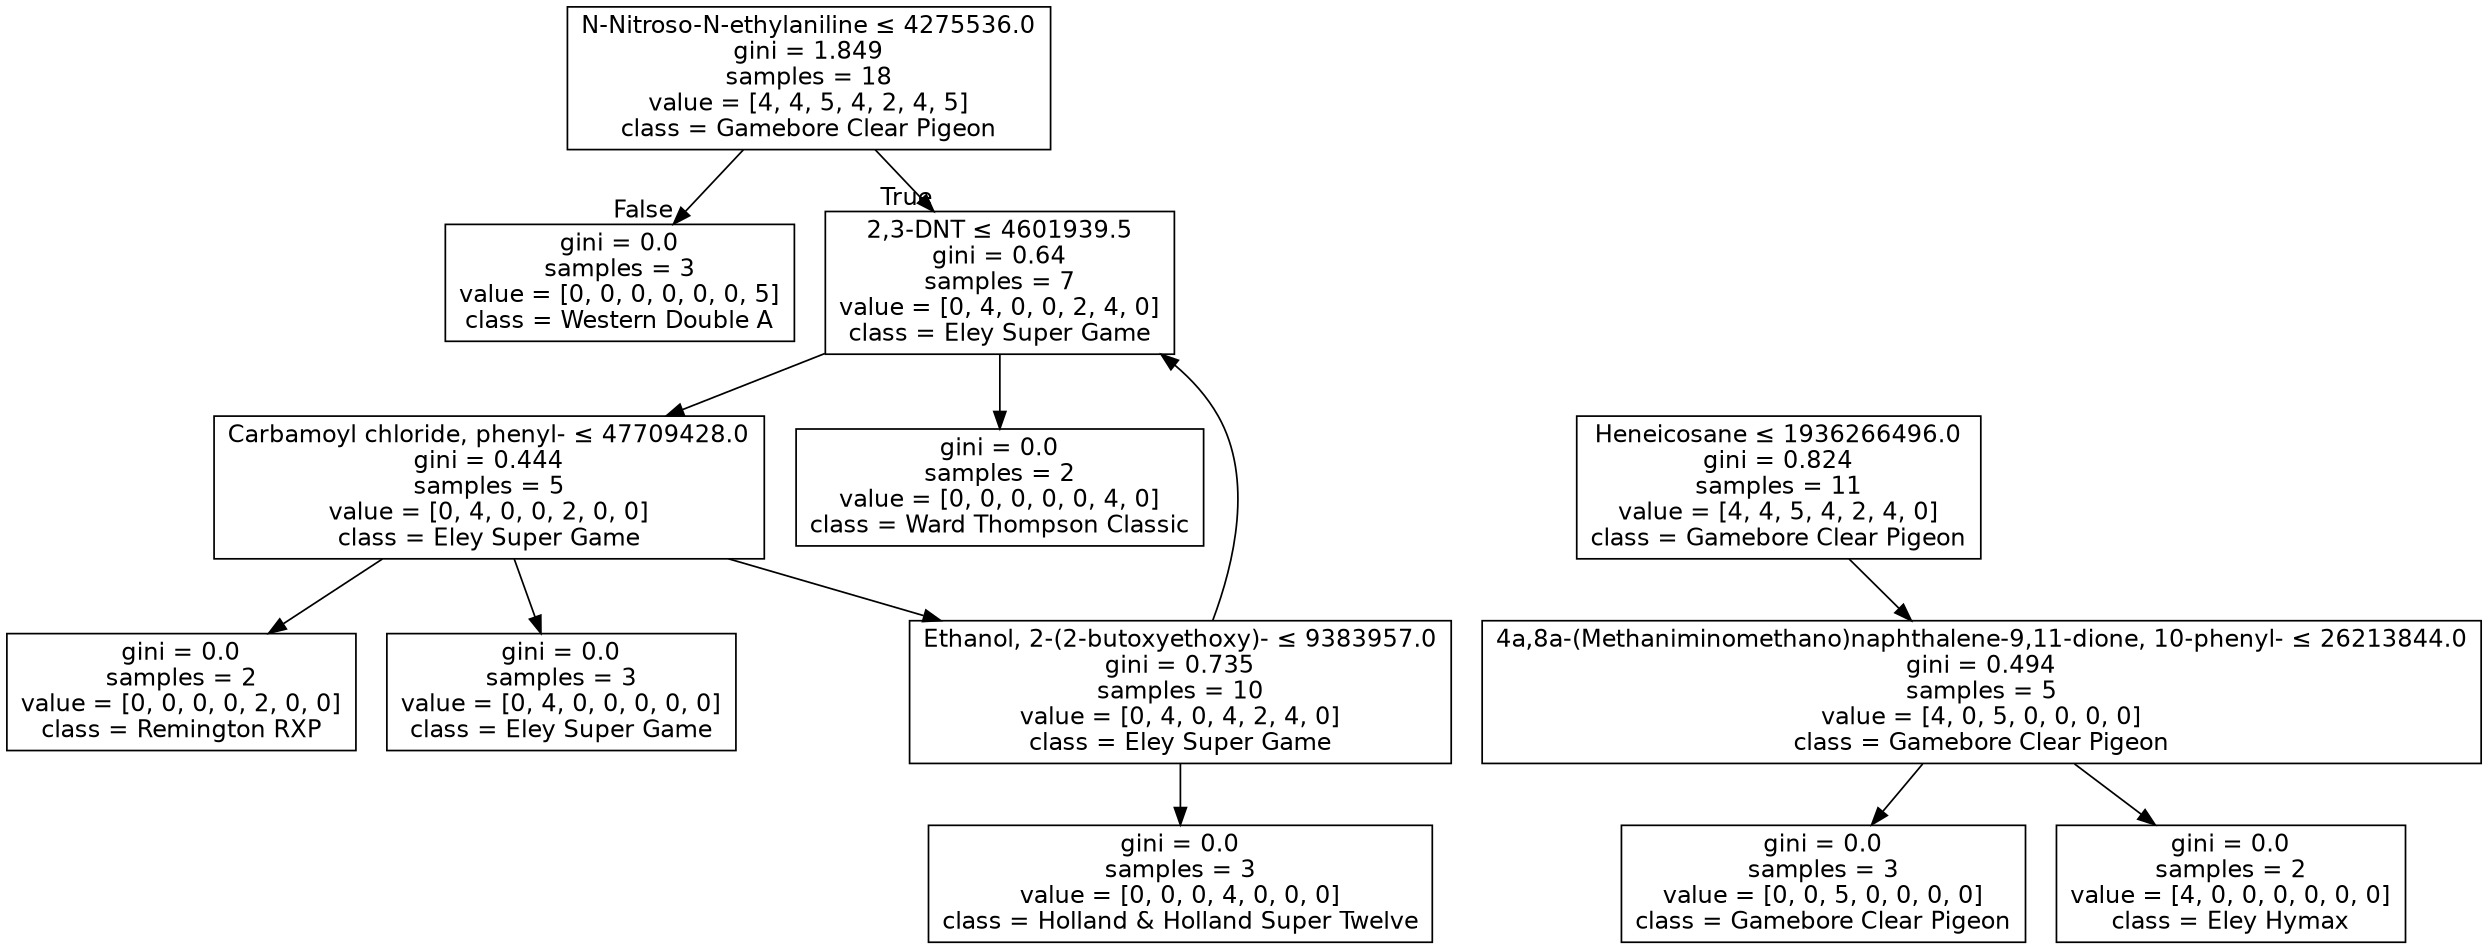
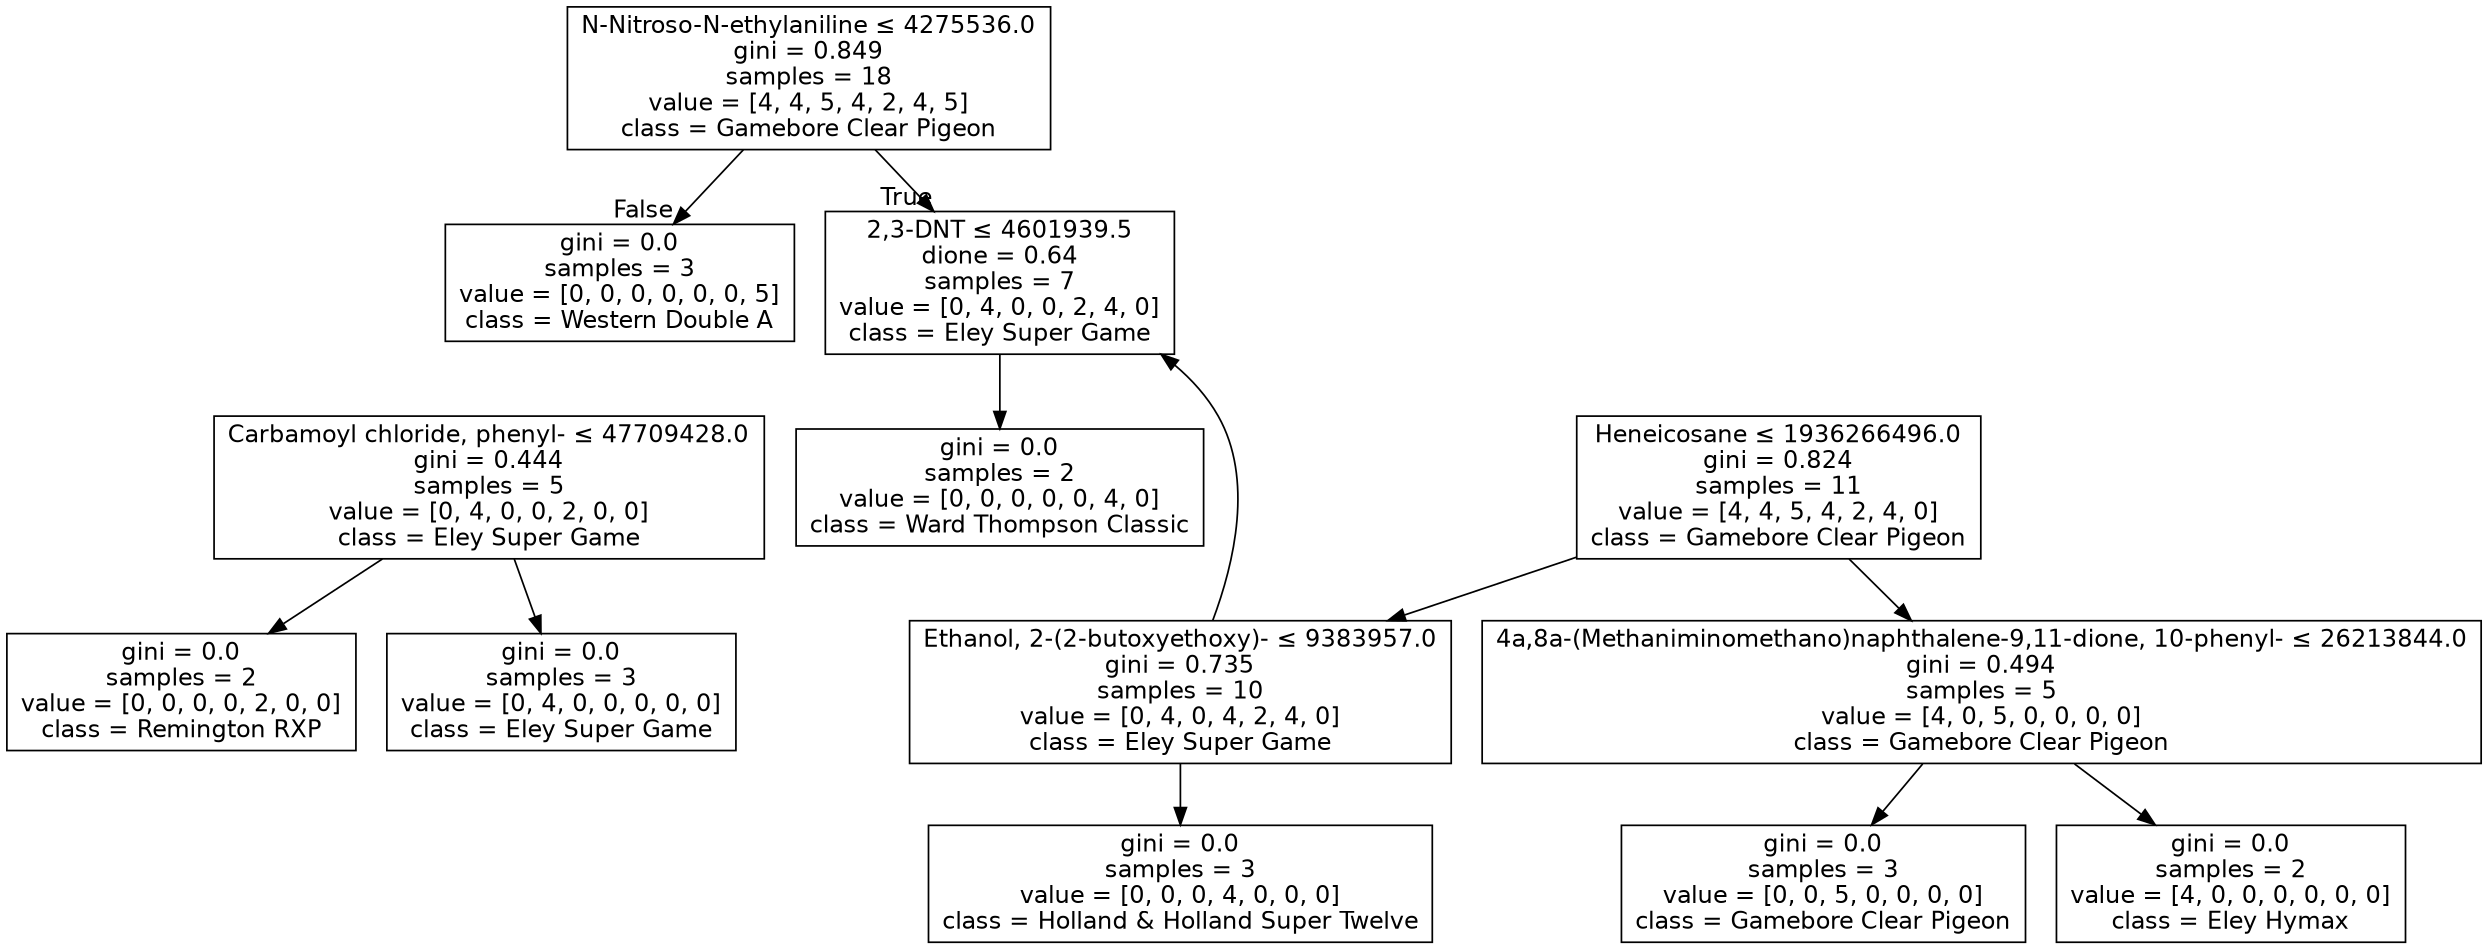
(809, 52) -> (809, 52)
(1000, 256) -> (1000, 256)
(754, 382) -> none
(826, 587) -> (1490, 586)
